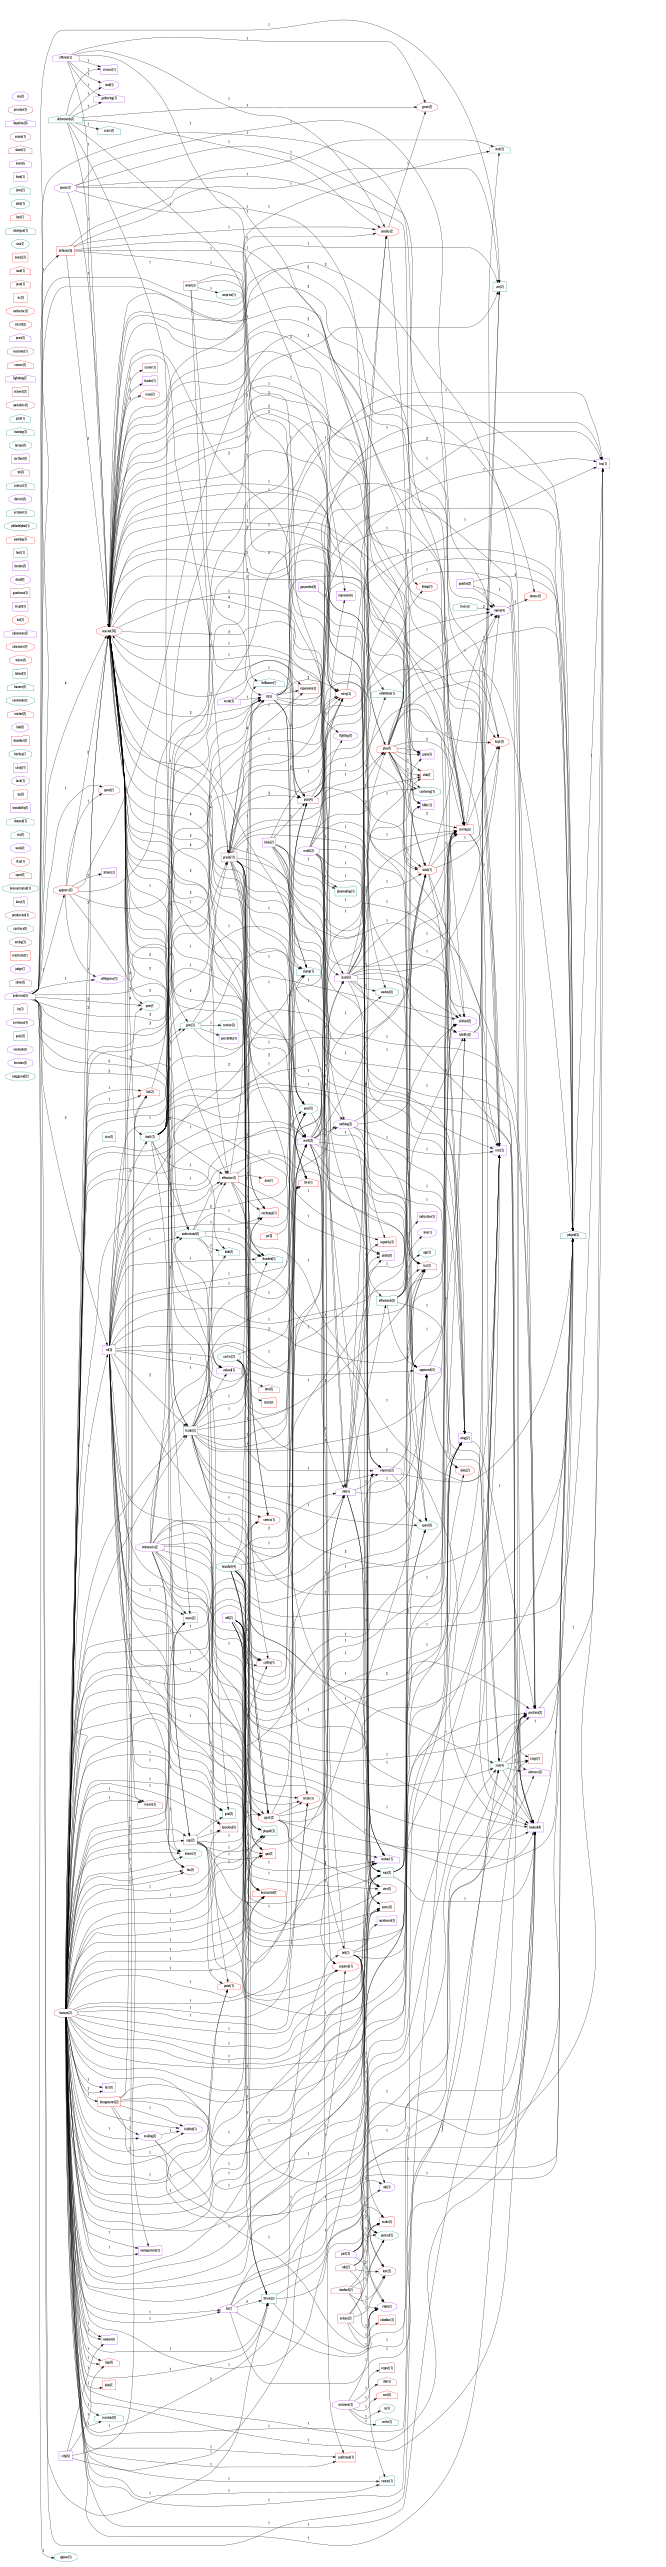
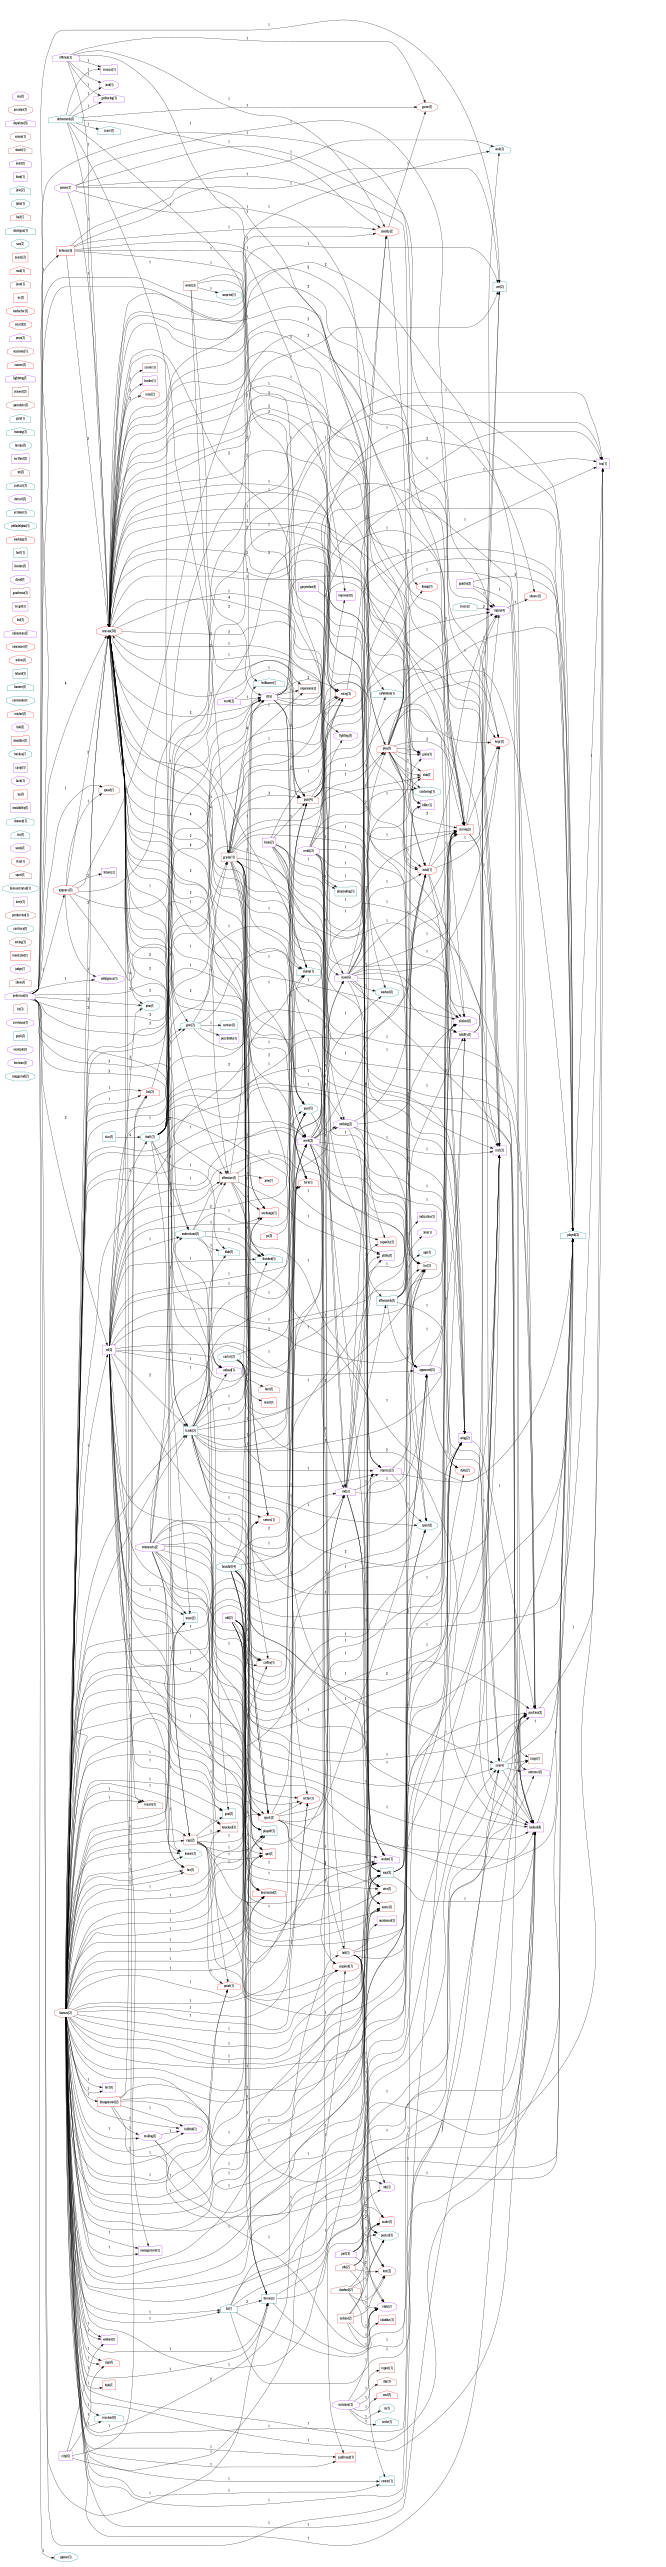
(129, 998) -> (124, 1137)
(229, 2309) -> (229, 2309)
